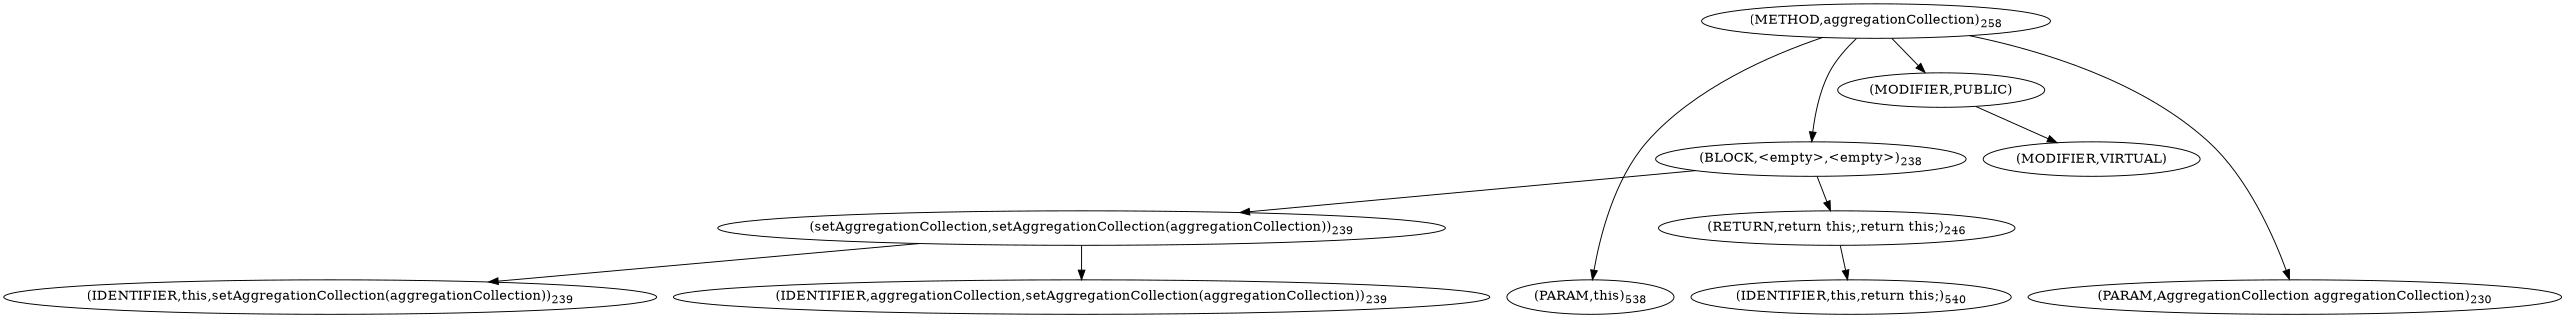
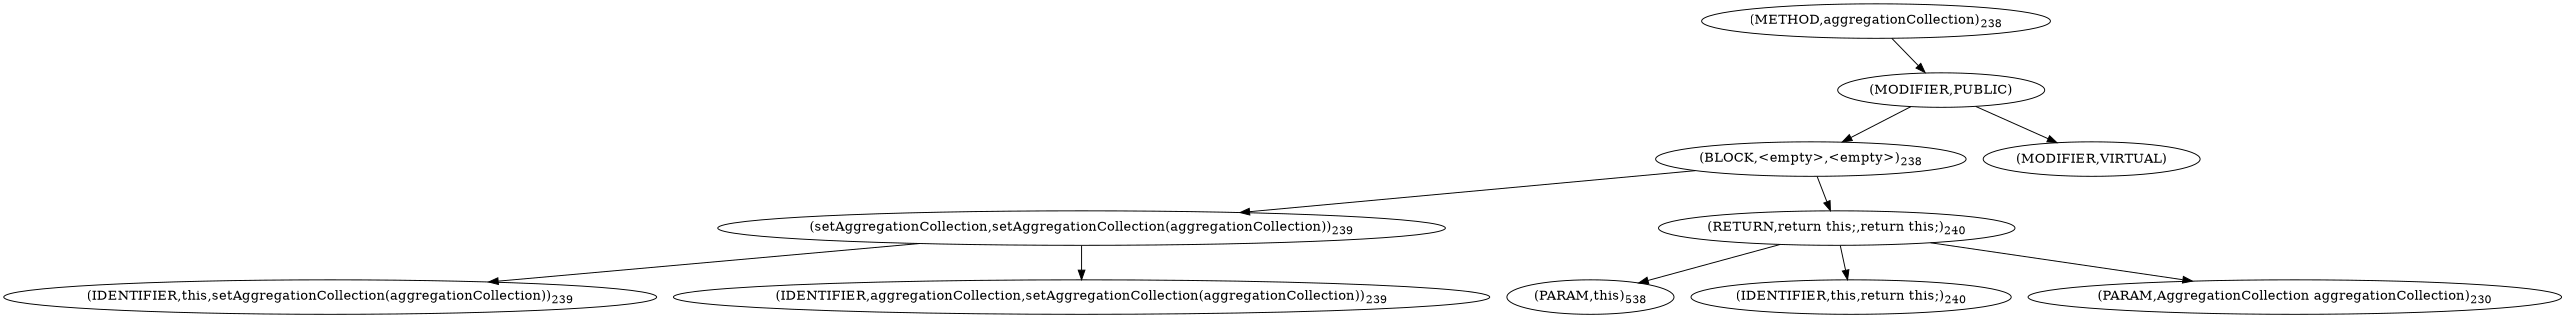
(1992, 20) -> (1992, 20)
(1825, 81) -> (1881, 122)
(2163, 108) -> (2057, 261)
(1670, 119) -> (1714, 262)
(1955, 227) -> (1955, 227)
(1956, 296) -> (1956, 296)
